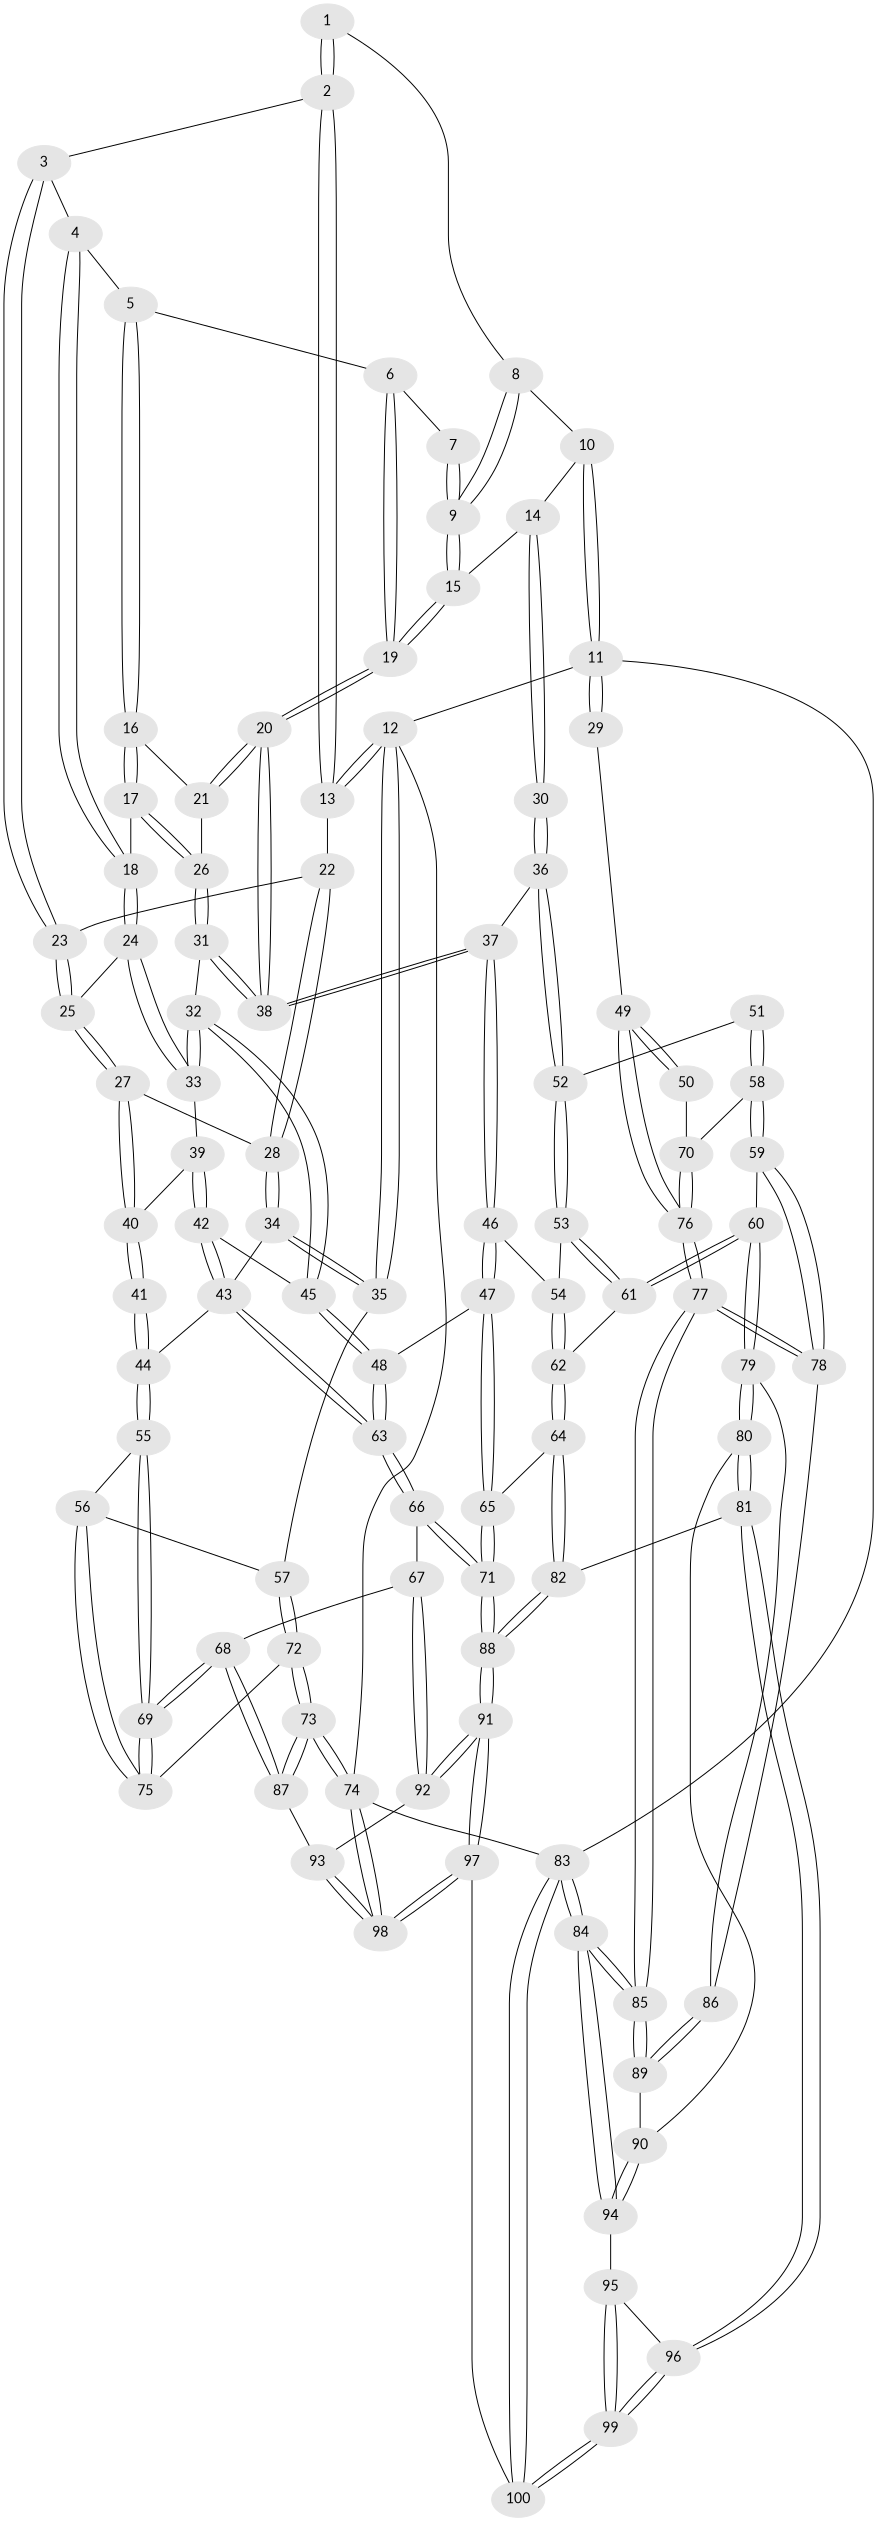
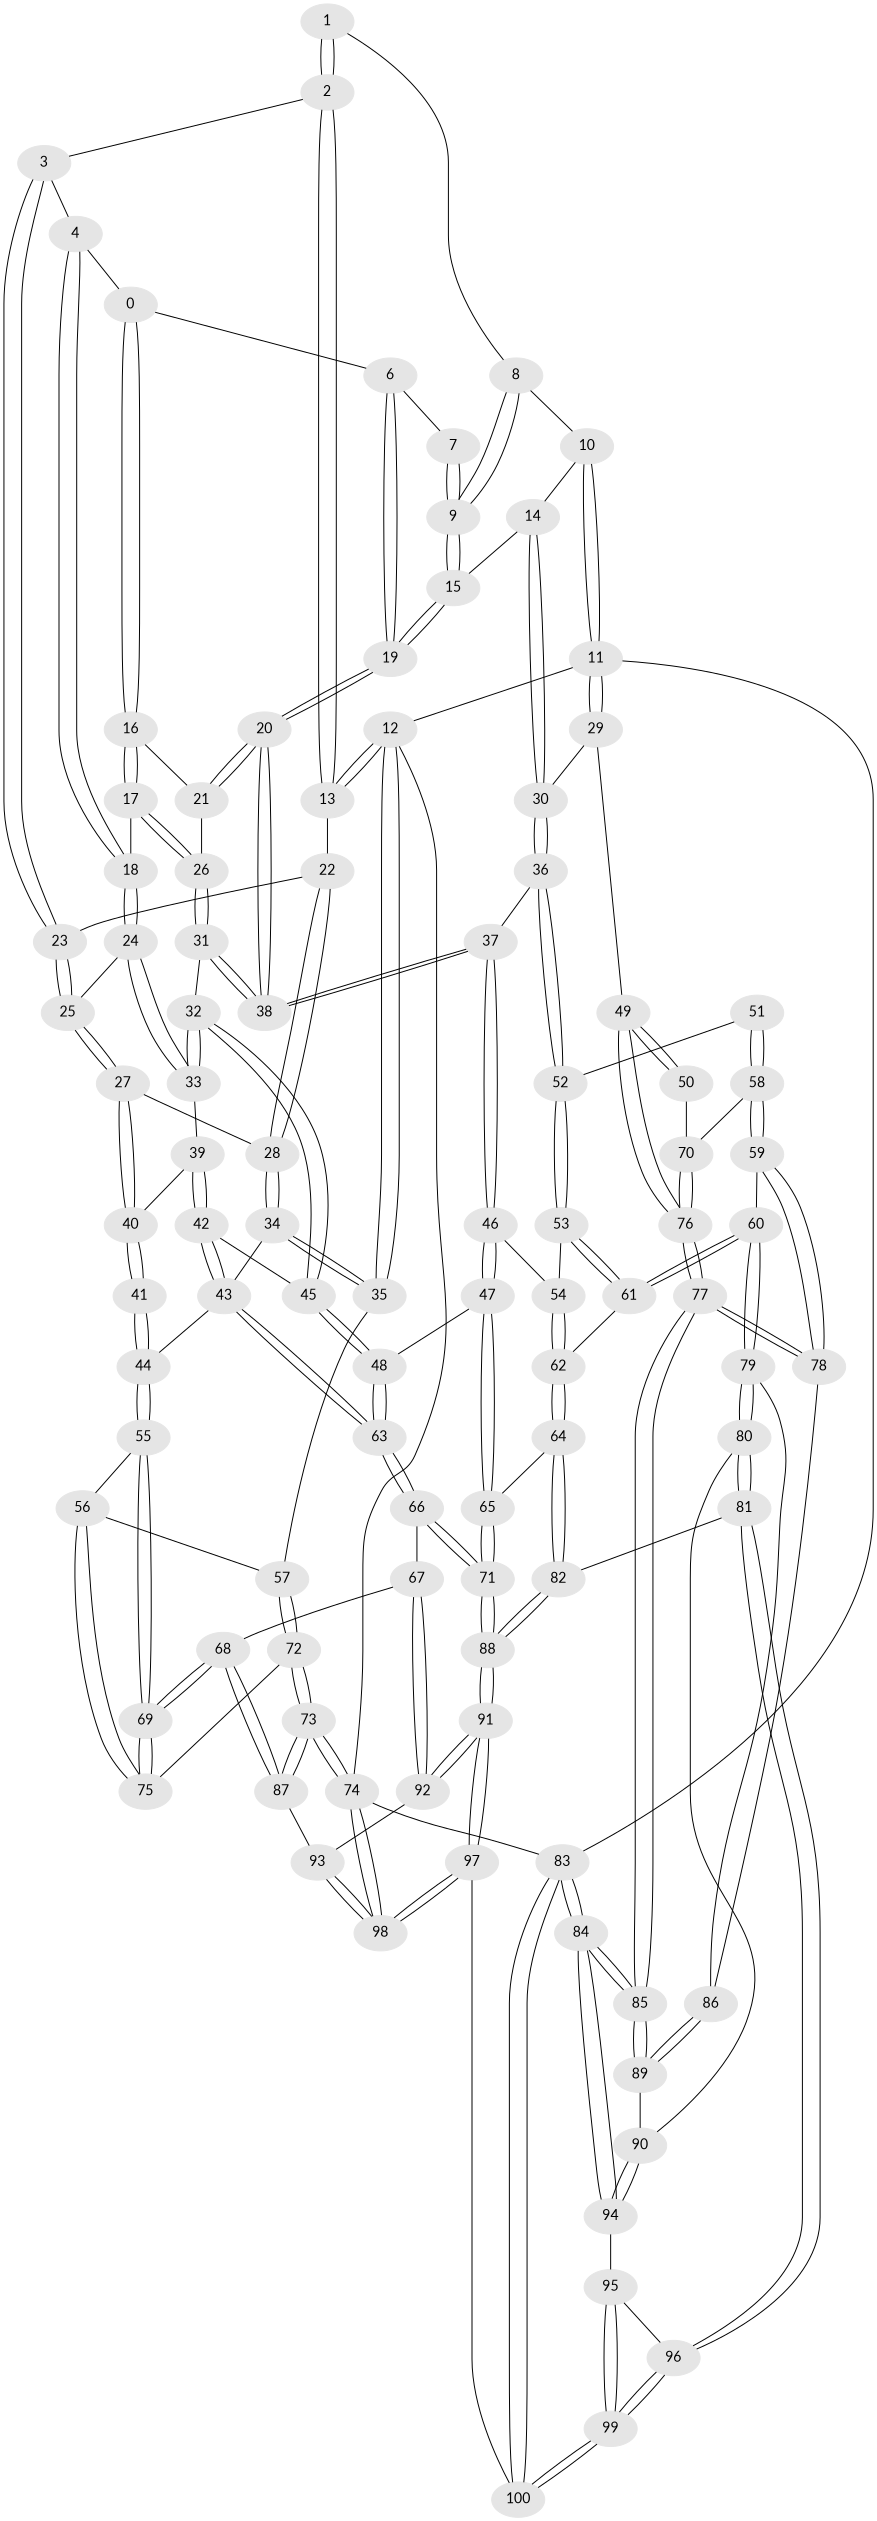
(131, 305) -> (131, 305)
none -> (568, 765)
